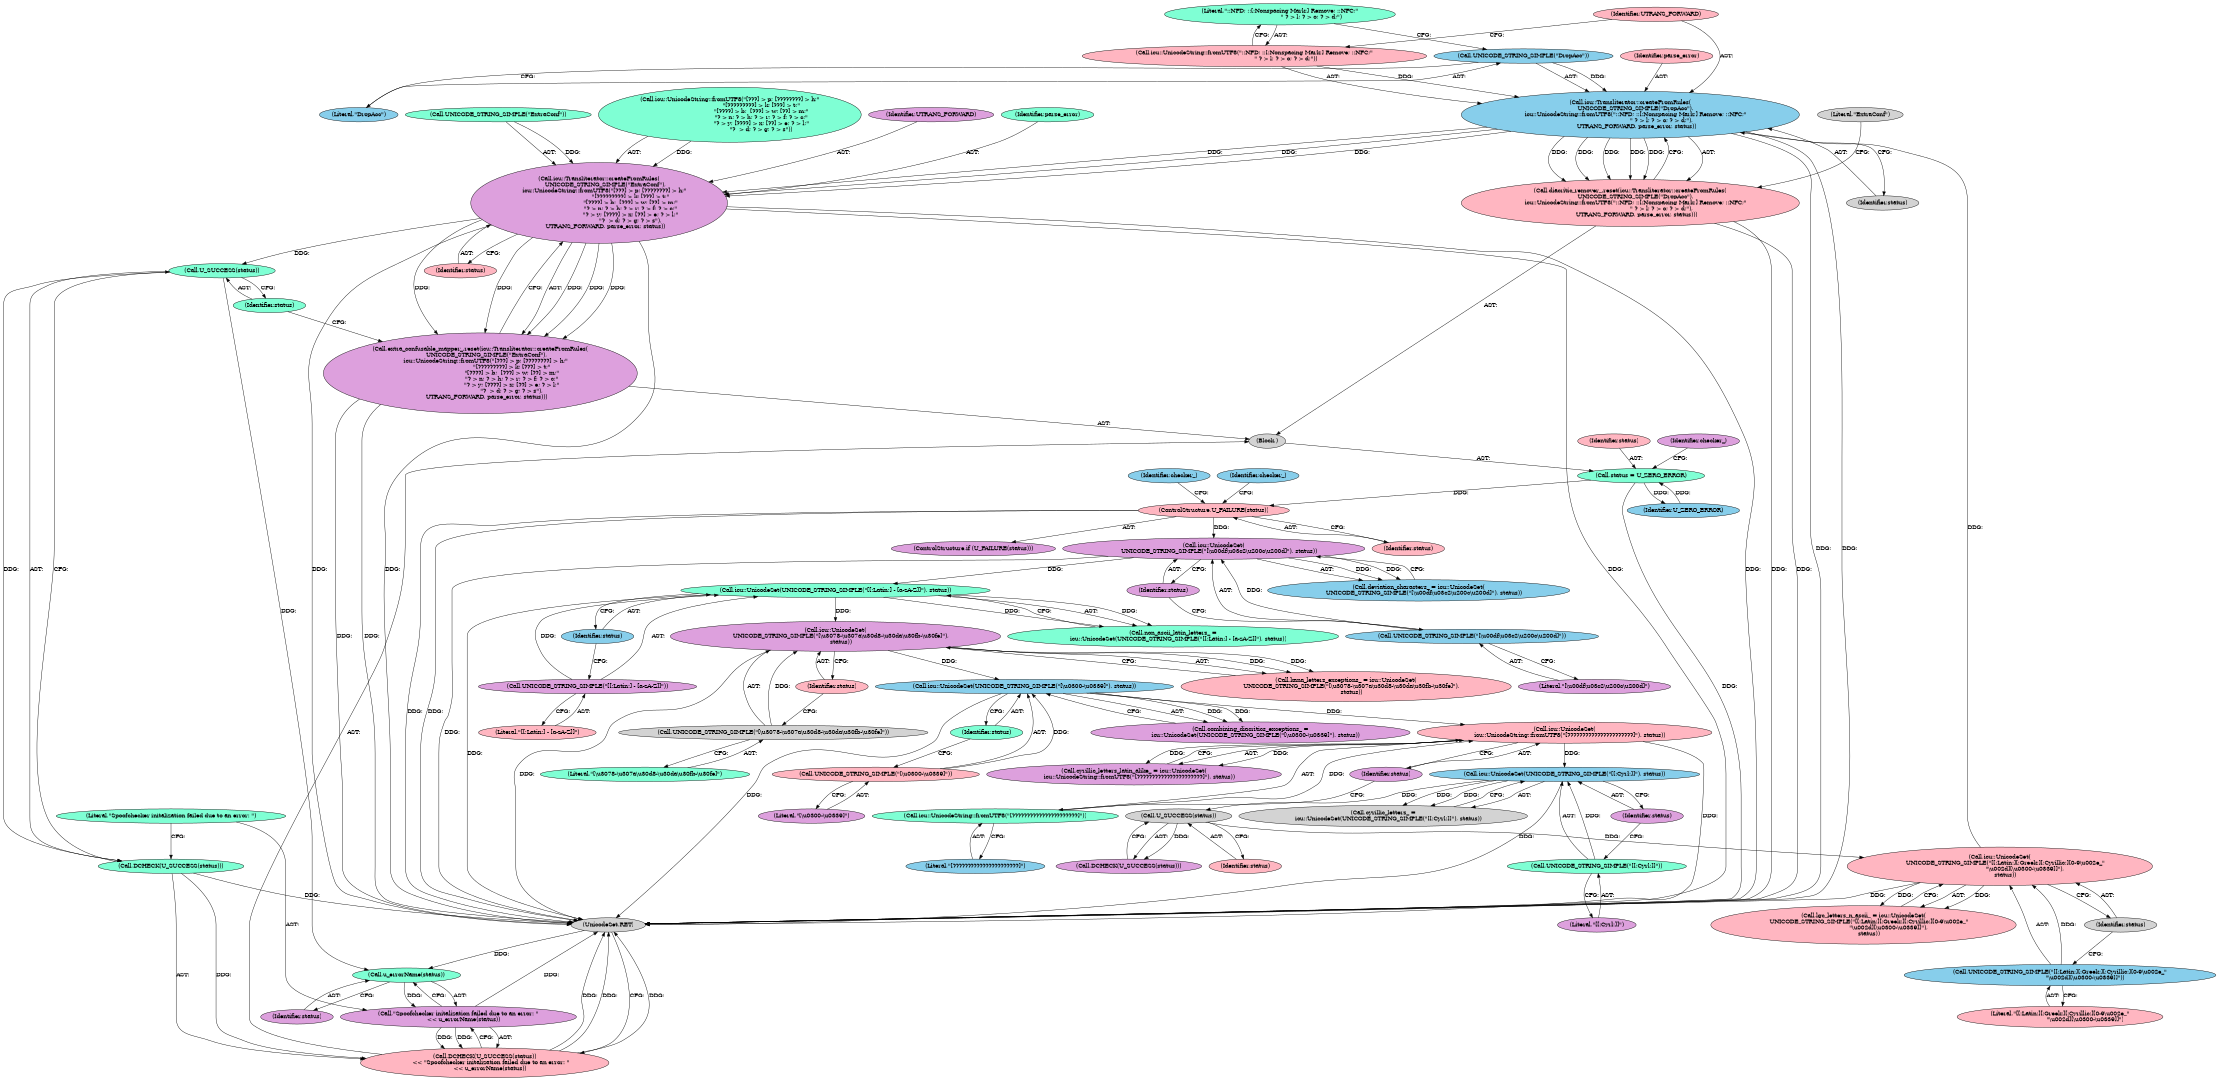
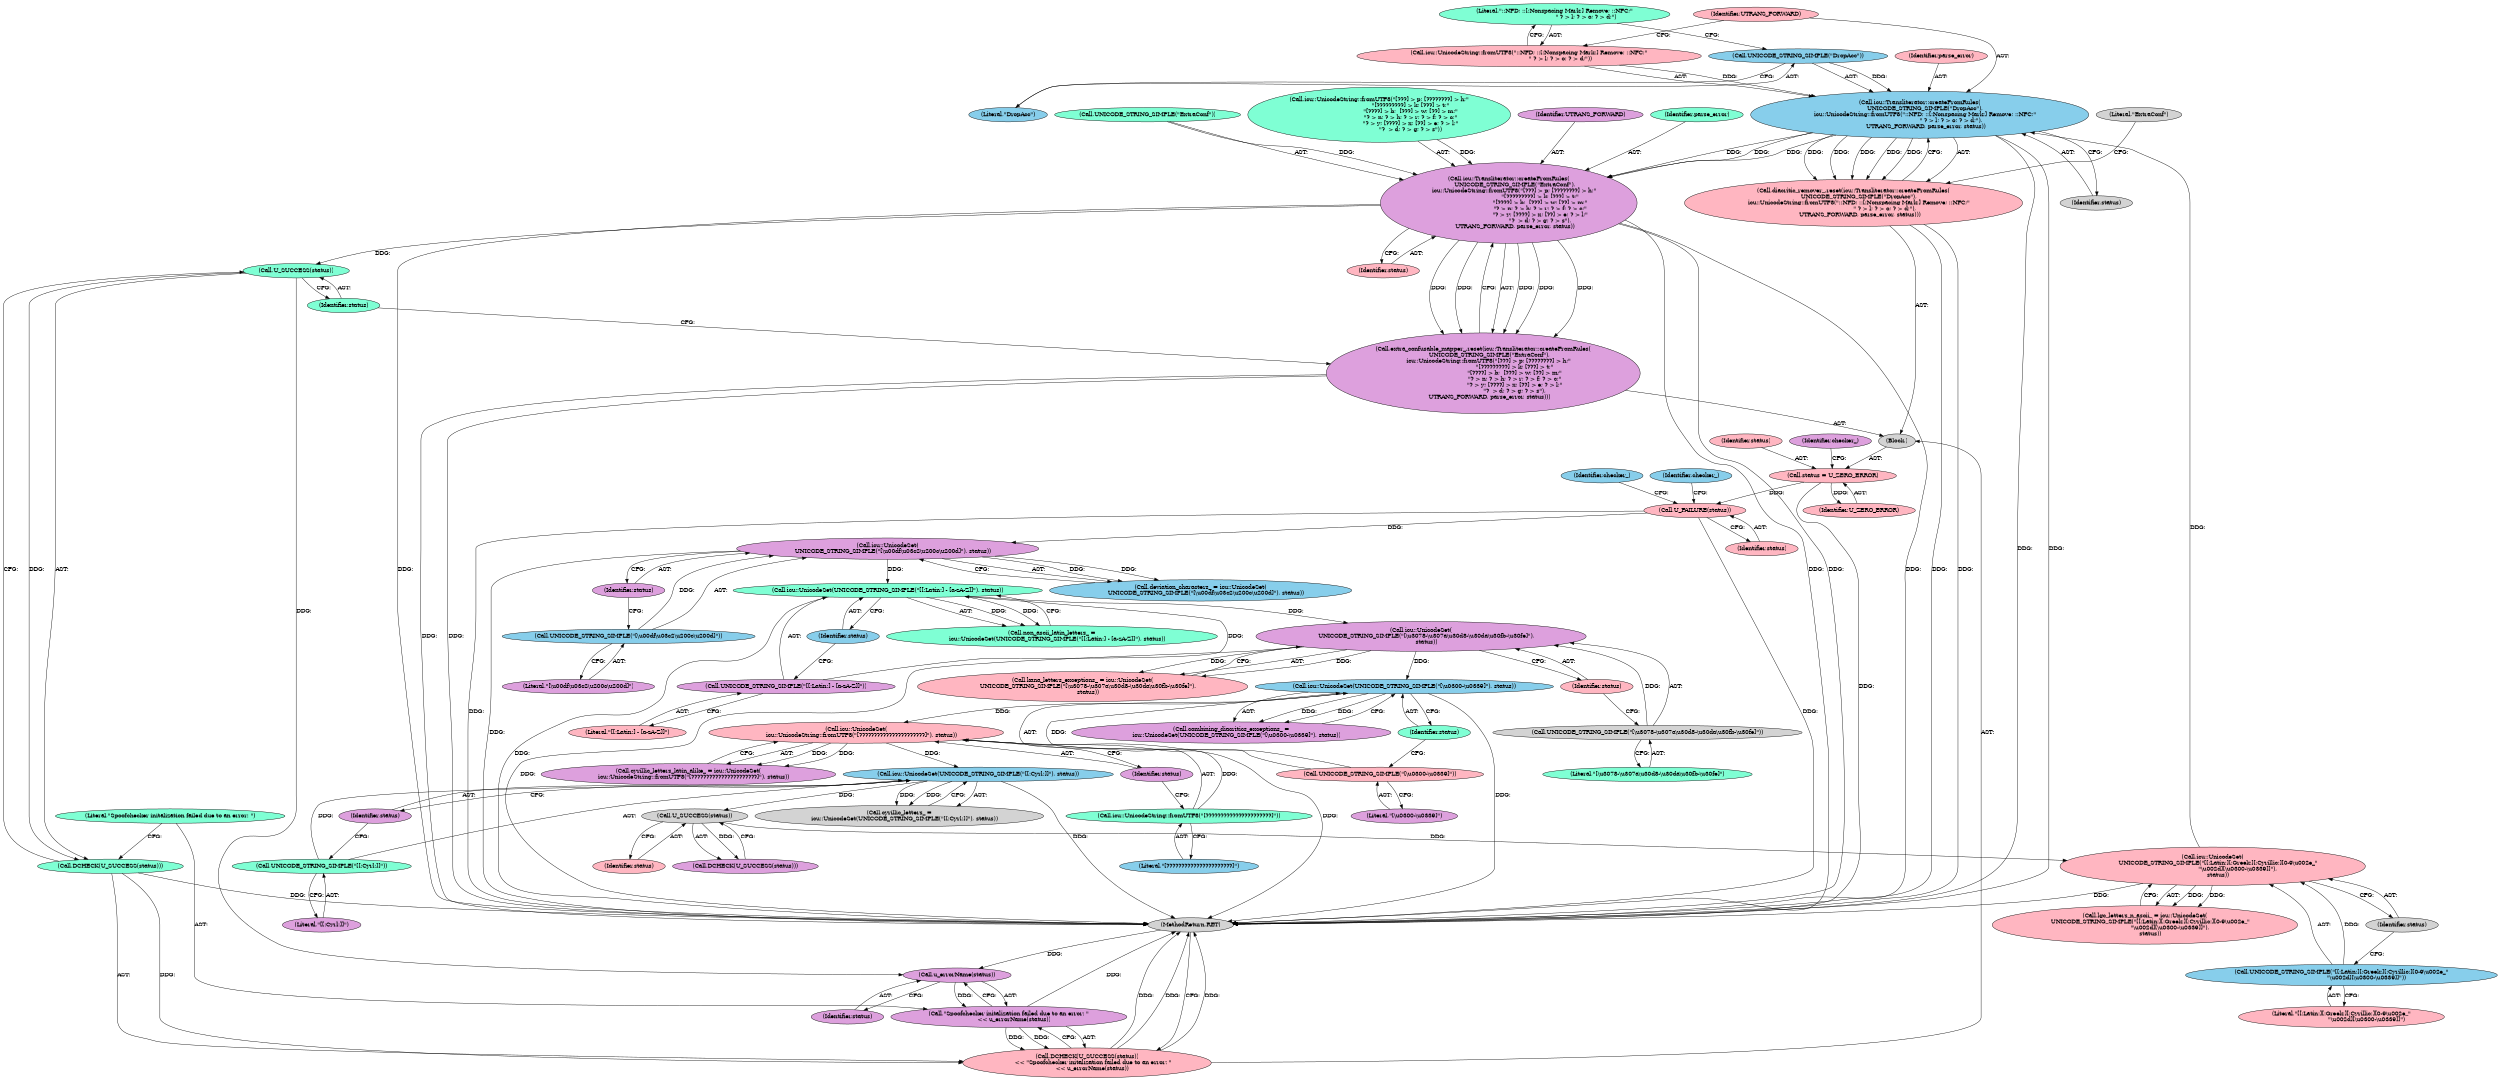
(1641, 476) -> (1833, 476)
(1684, 493) -> (1862, 493)
(1214, 510) -> (1695, 510)
(1683, 510) -> (1859, 510)
(973, 549) -> none
(608, 925) -> (1191, 925)
(407, 975) -> (957, 975)
